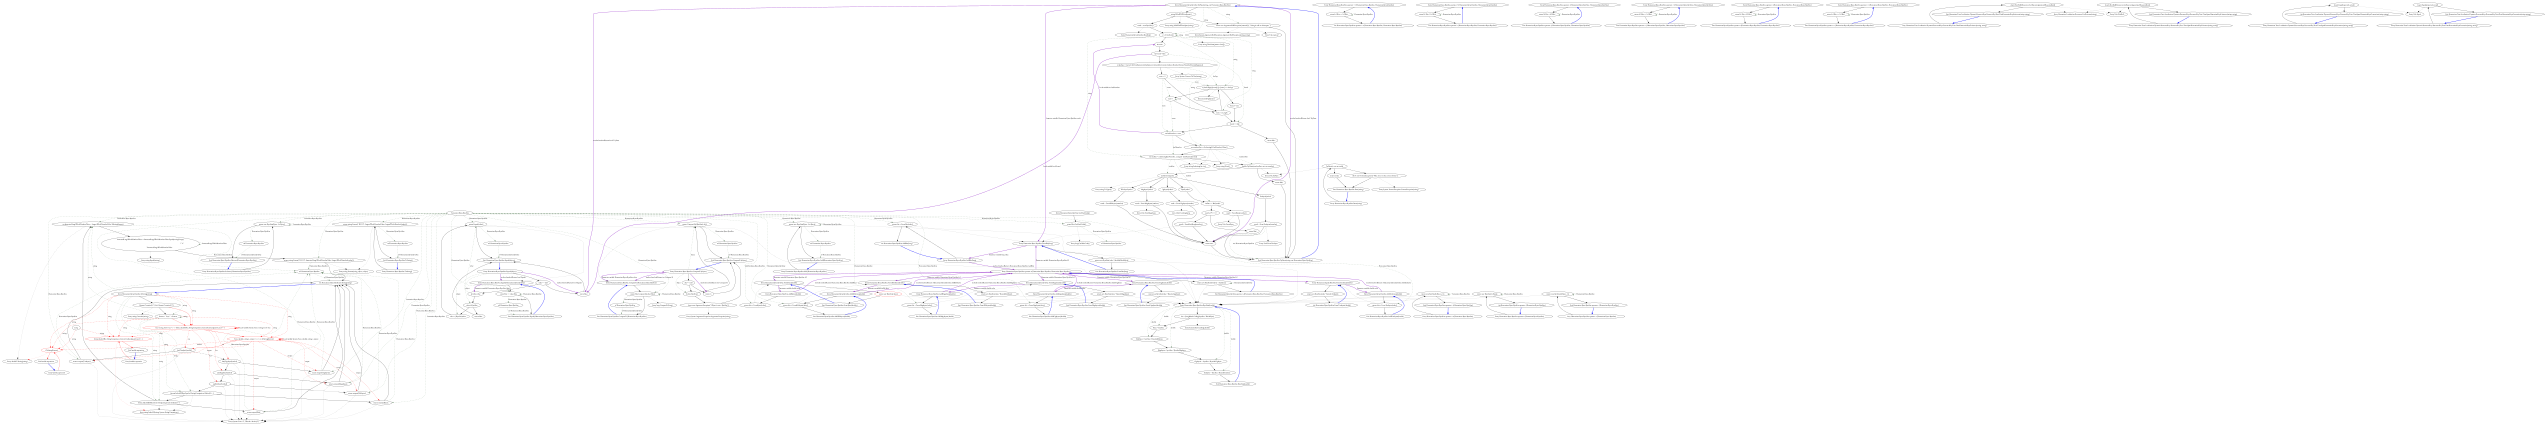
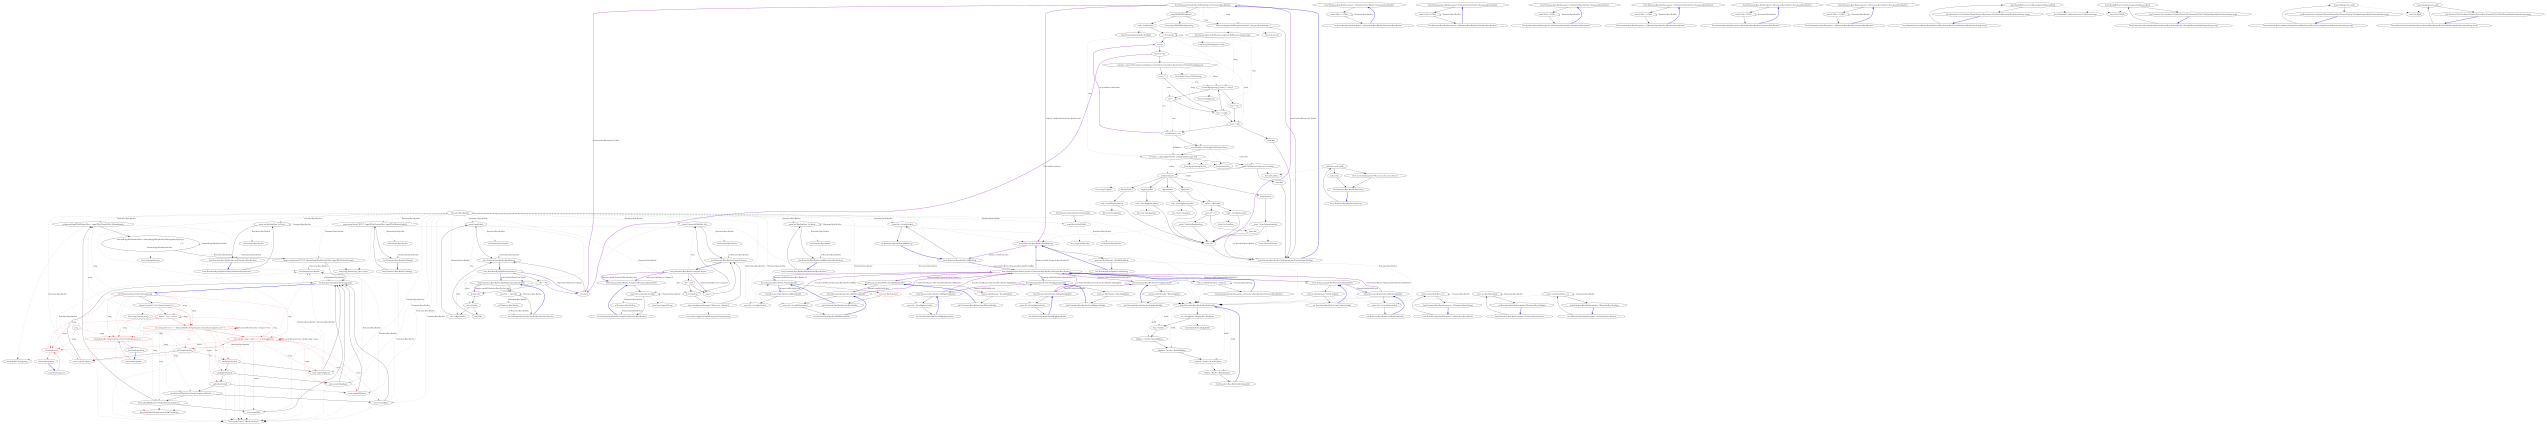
(1399, 190) -> none
none -> (1112, 213)
